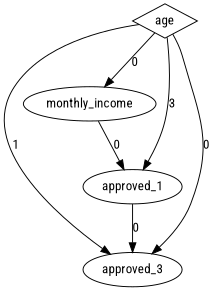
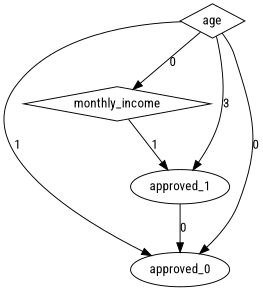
(90, 104) -> (117, 104)
(117, 145) -> (155, 145)
(133, 270) -> (180, 270)
